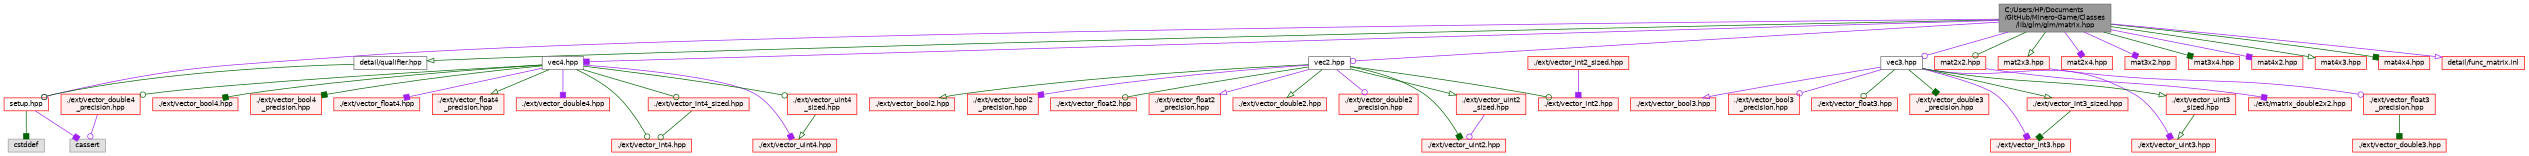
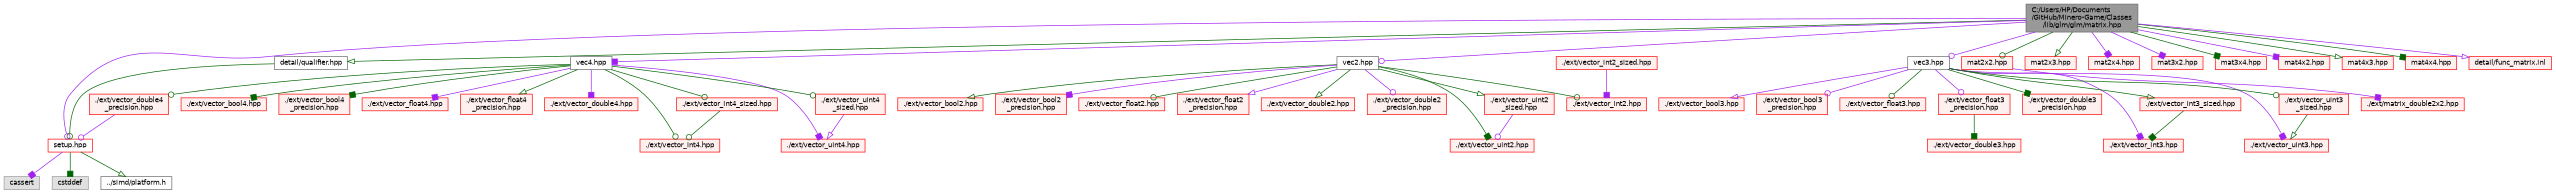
(2204, 81) -> (1947, 80)
(2041, 82) -> (2063, 80)
(94, 124) -> (99, 125)
(809, 124) -> (837, 124)
none -> (136, 183)
